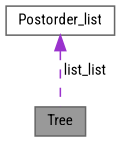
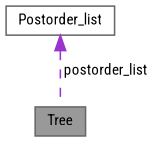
(84, 71) -> (105, 71)
